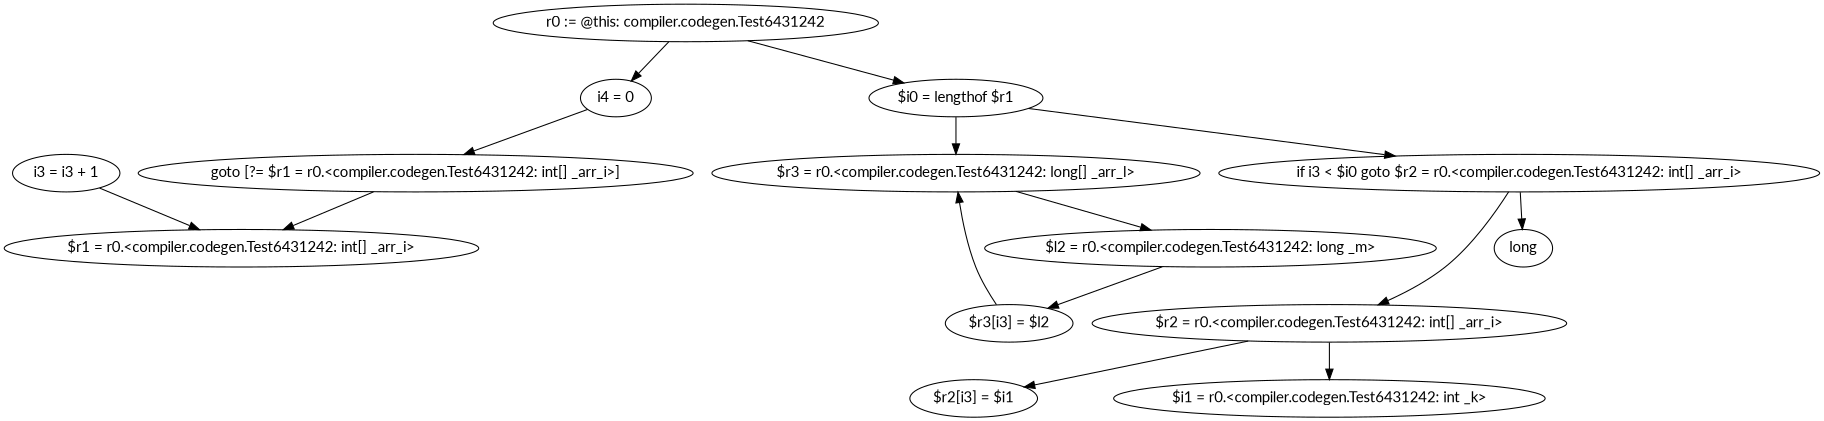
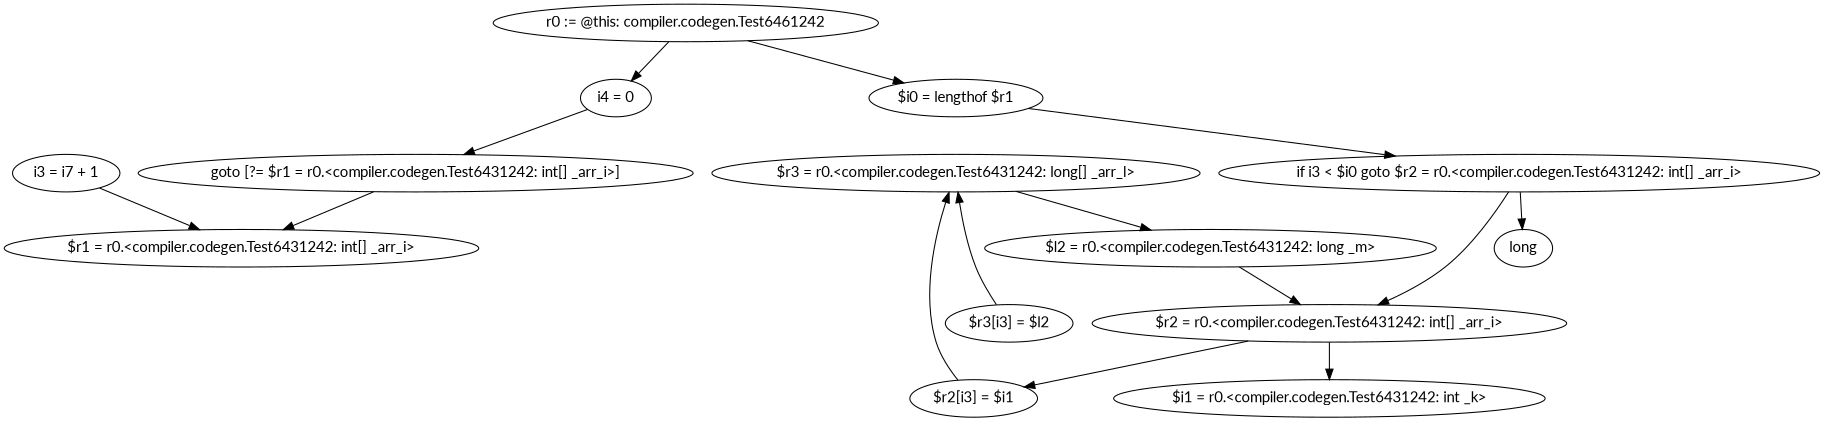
(686, 23) -> (686, 23)
(956, 130) -> (930, 294)
(66, 173) -> (66, 173)
(1110, 286) -> (1265, 283)
